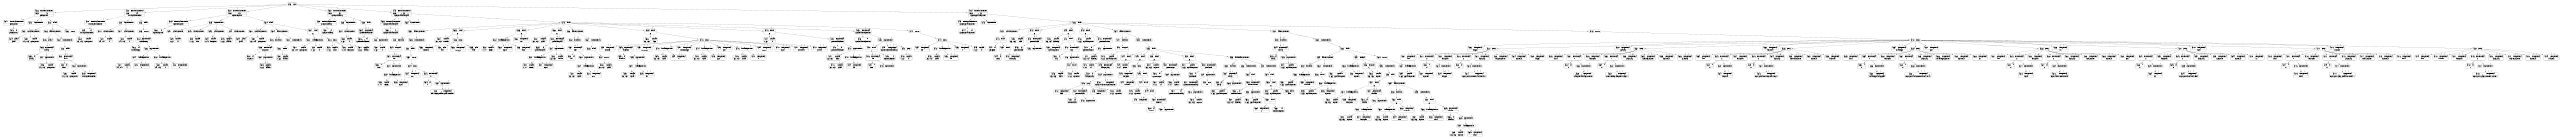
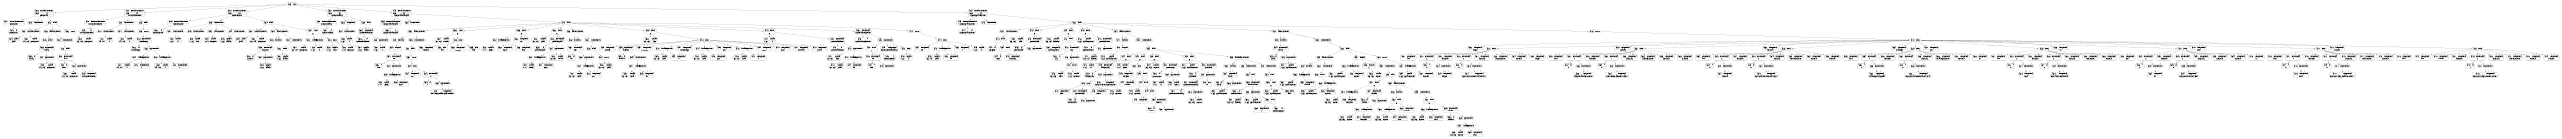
(351, 23) -> (351, 23)
(640, 57) -> (640, 57)
